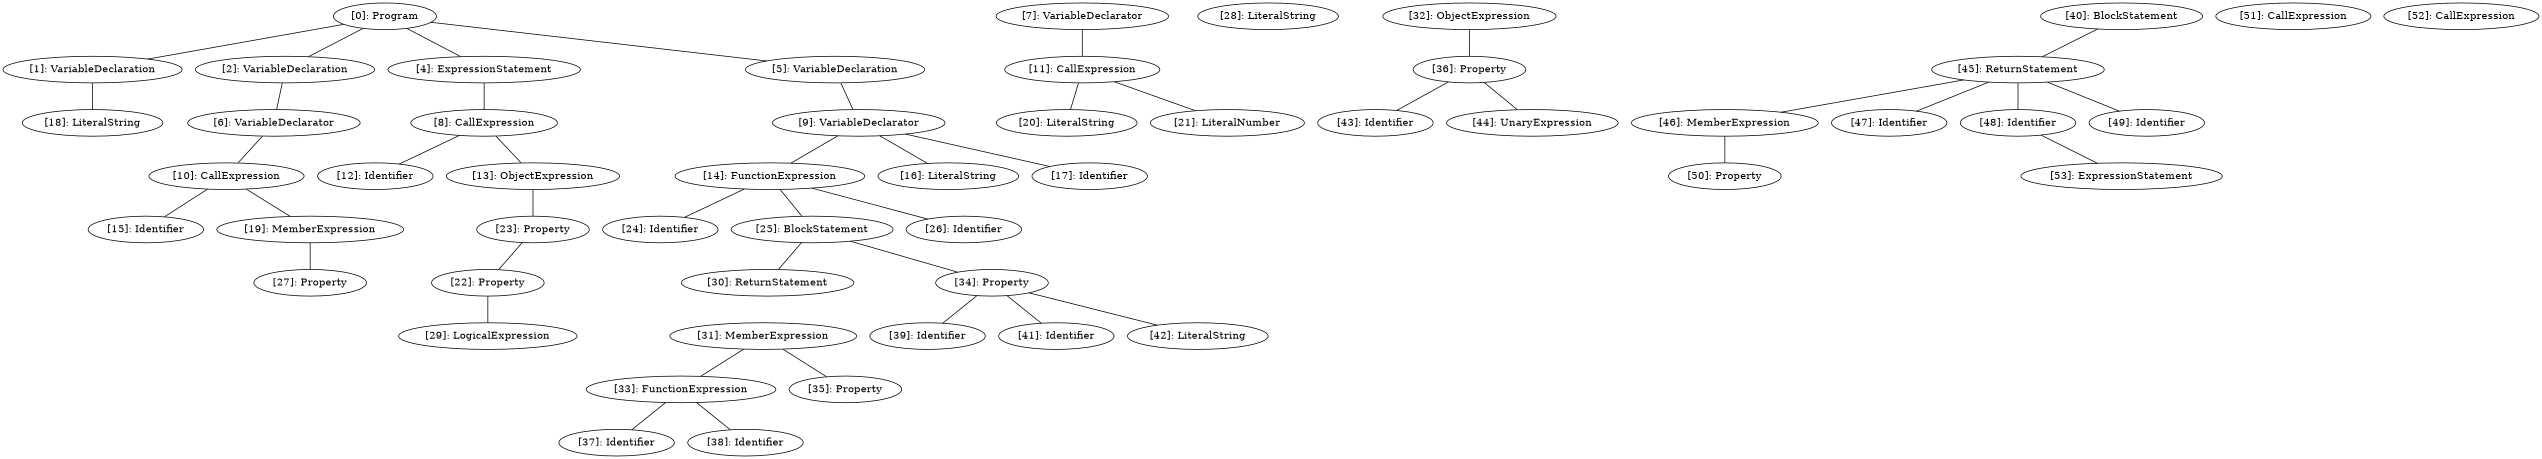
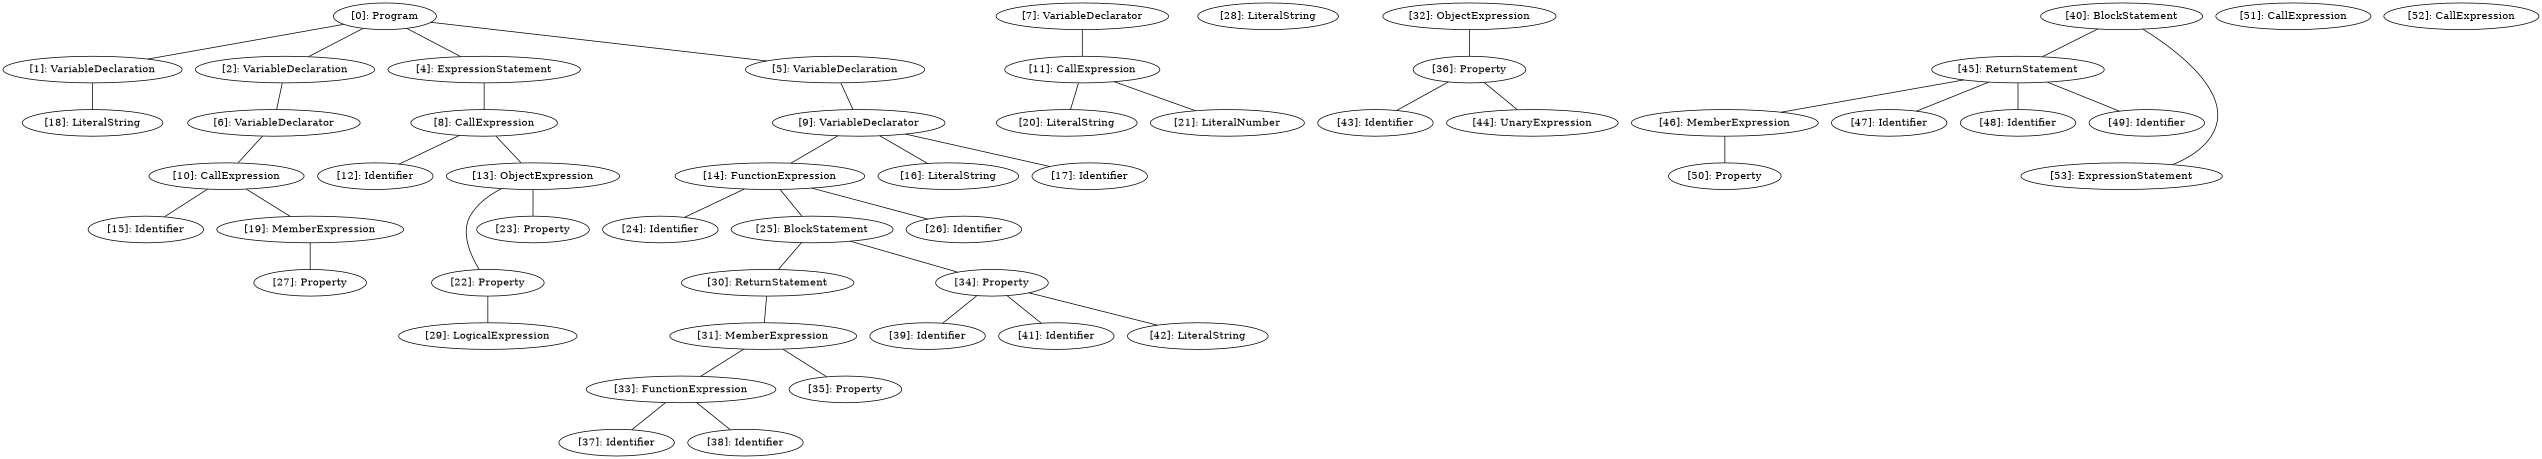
(2069, 149) -> (2211, 93)
(510, 256) -> (467, 223)
none -> (765, 310)
